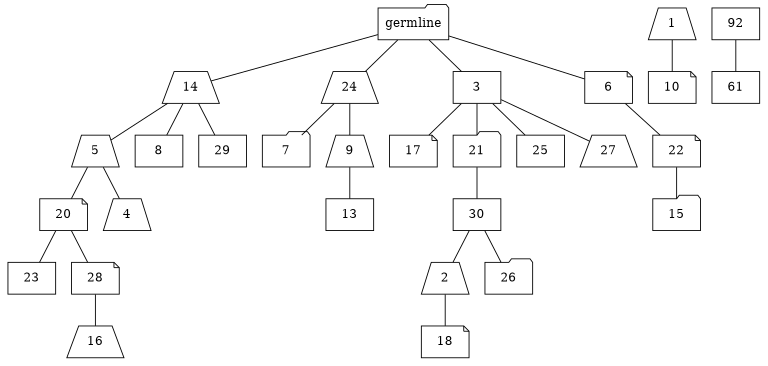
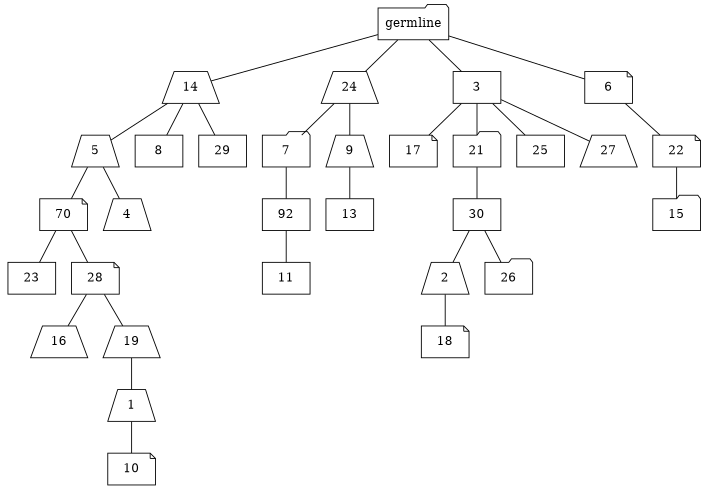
(736, 87) -> (286, 278)
none -> (286, 183)
(64, 215) -> (64, 215)
none -> (132, 342)
